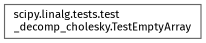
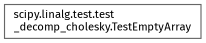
(103, 21) -> (103, 21)
